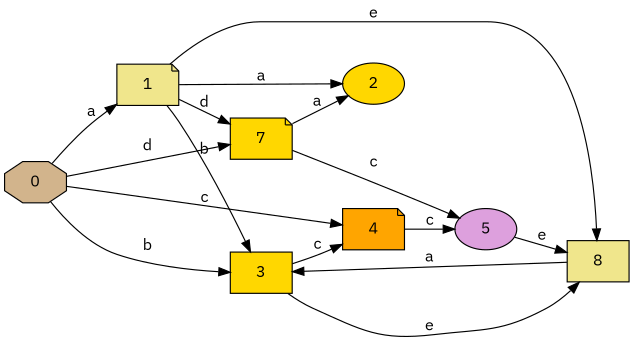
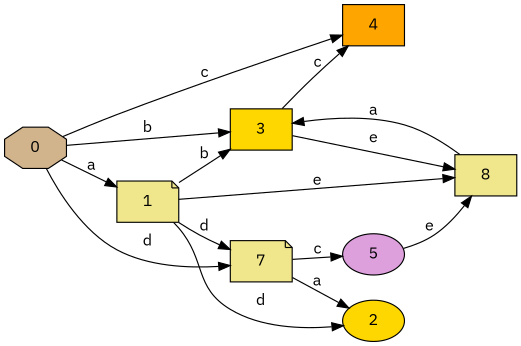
(261, 76) -> (261, 301)
(261, 139) -> (261, 261)
(374, 229) -> (374, 25)
(424, 229) -> none
